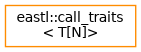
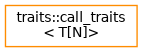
(71, 26) -> (71, 26)
